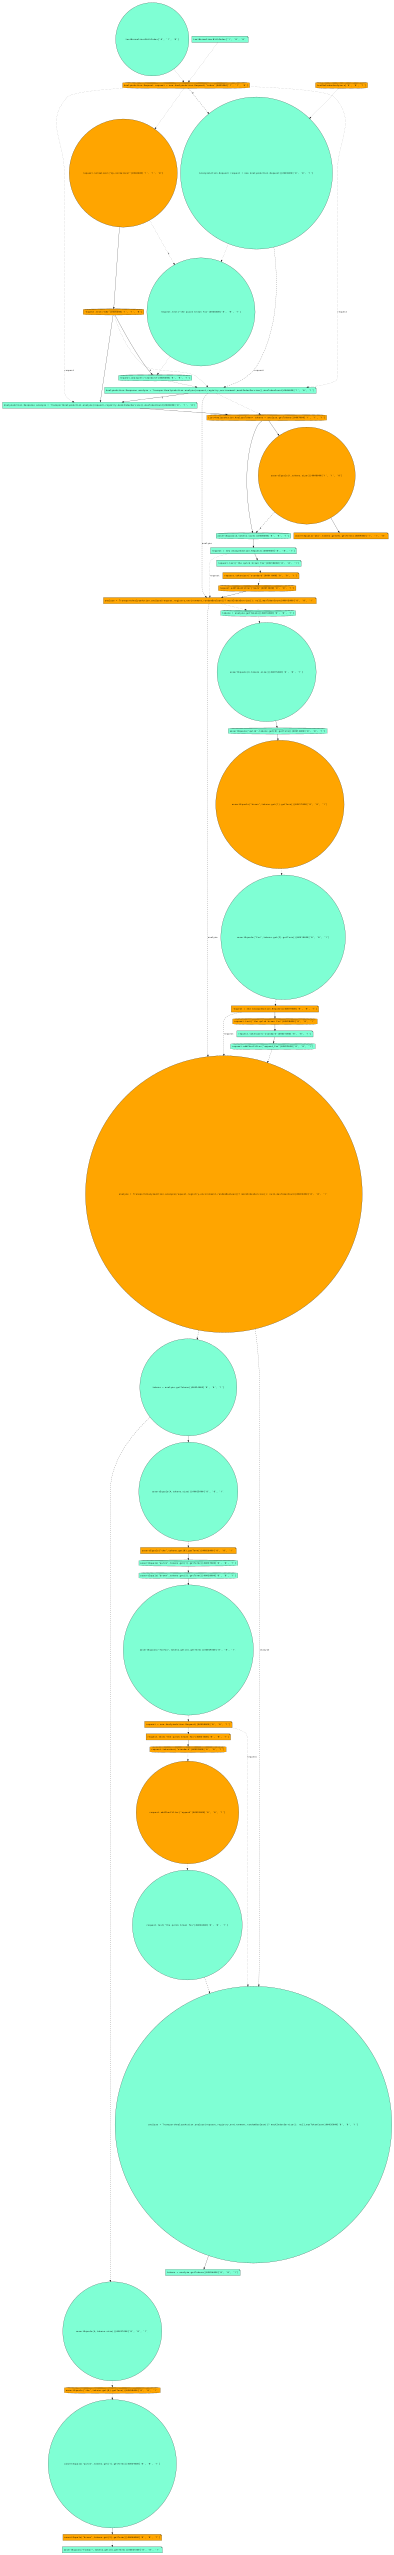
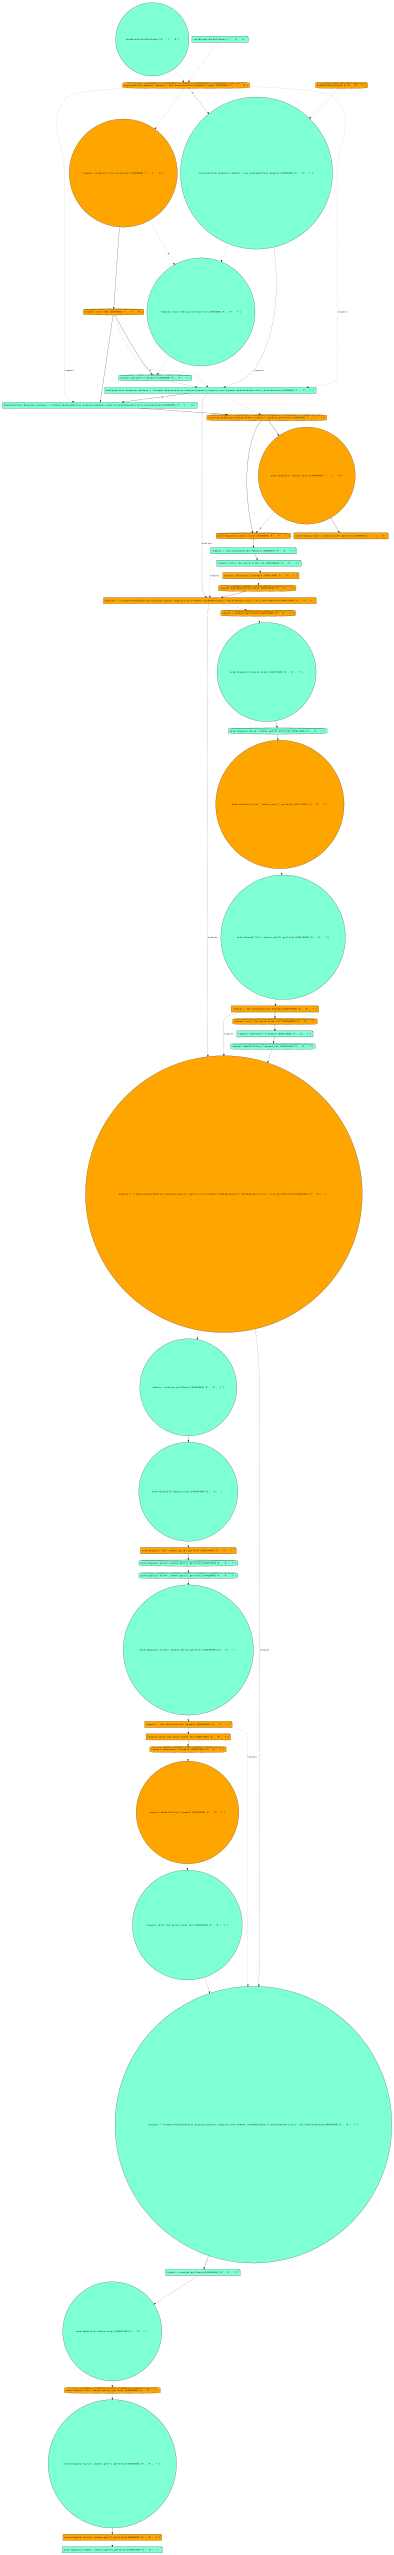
(253, 536) -> (253, 536)
(258, 613) -> (258, 613)
(110, 1842) -> (177, 2289)
